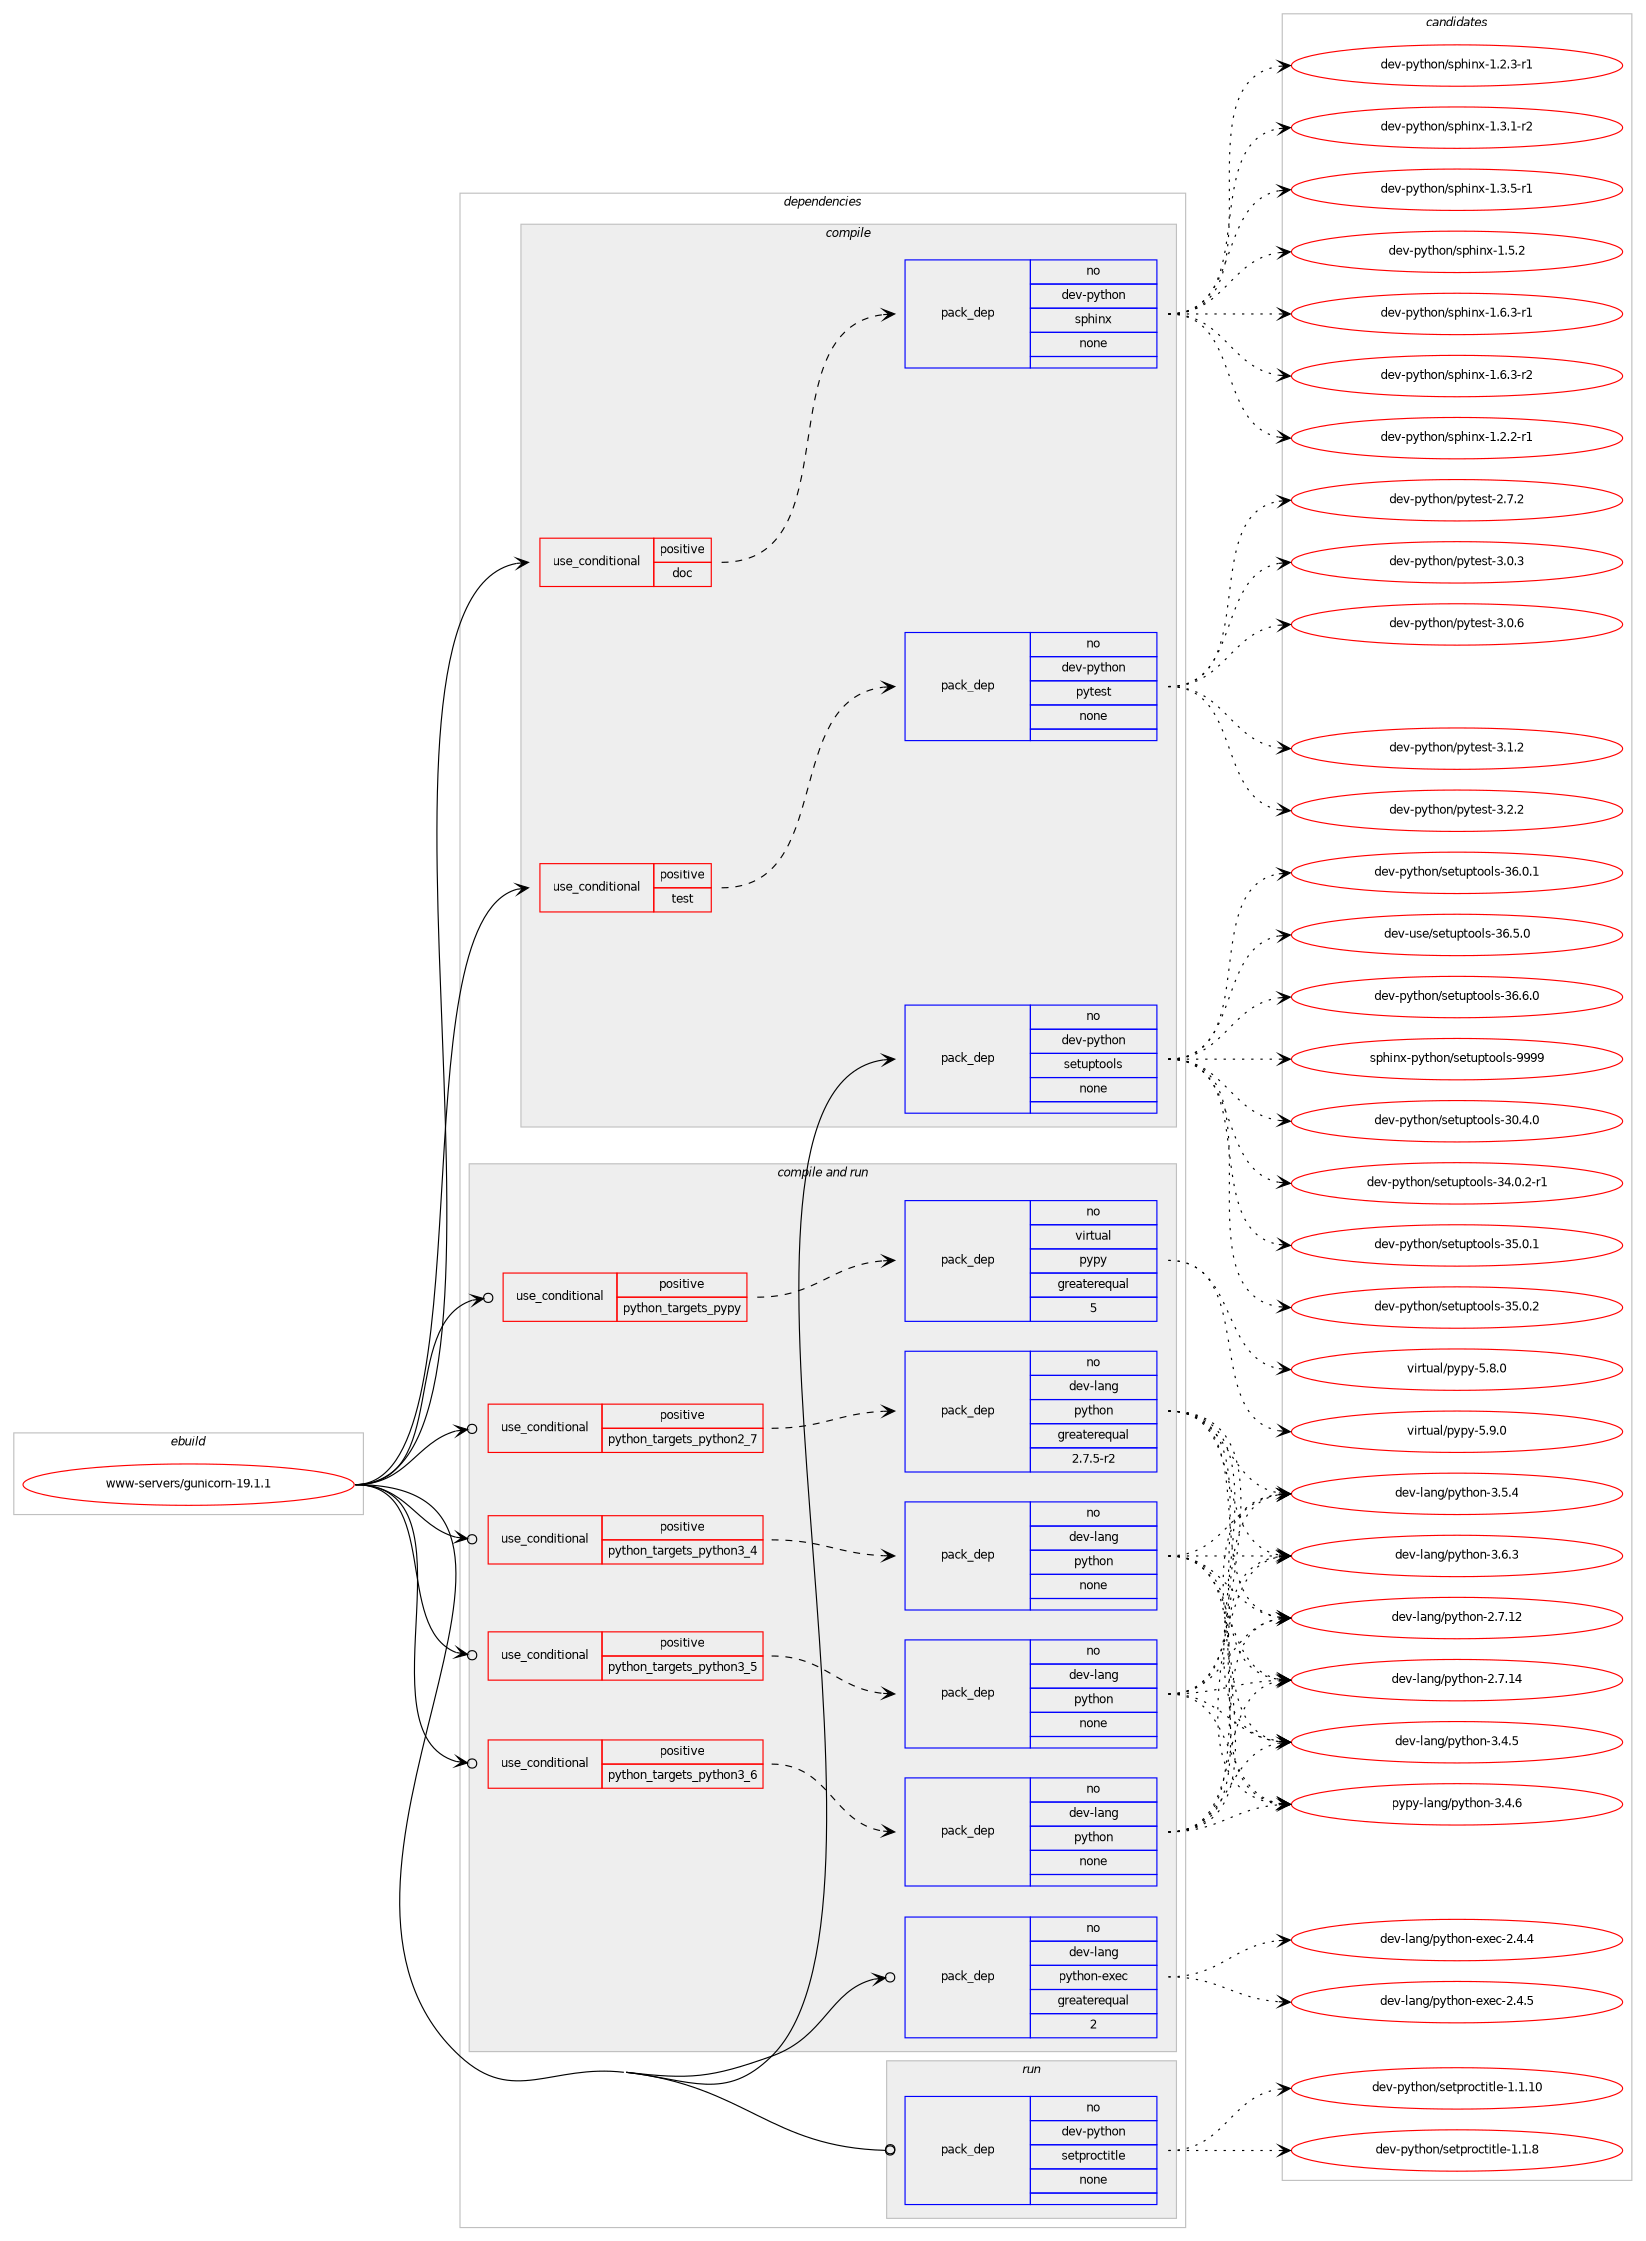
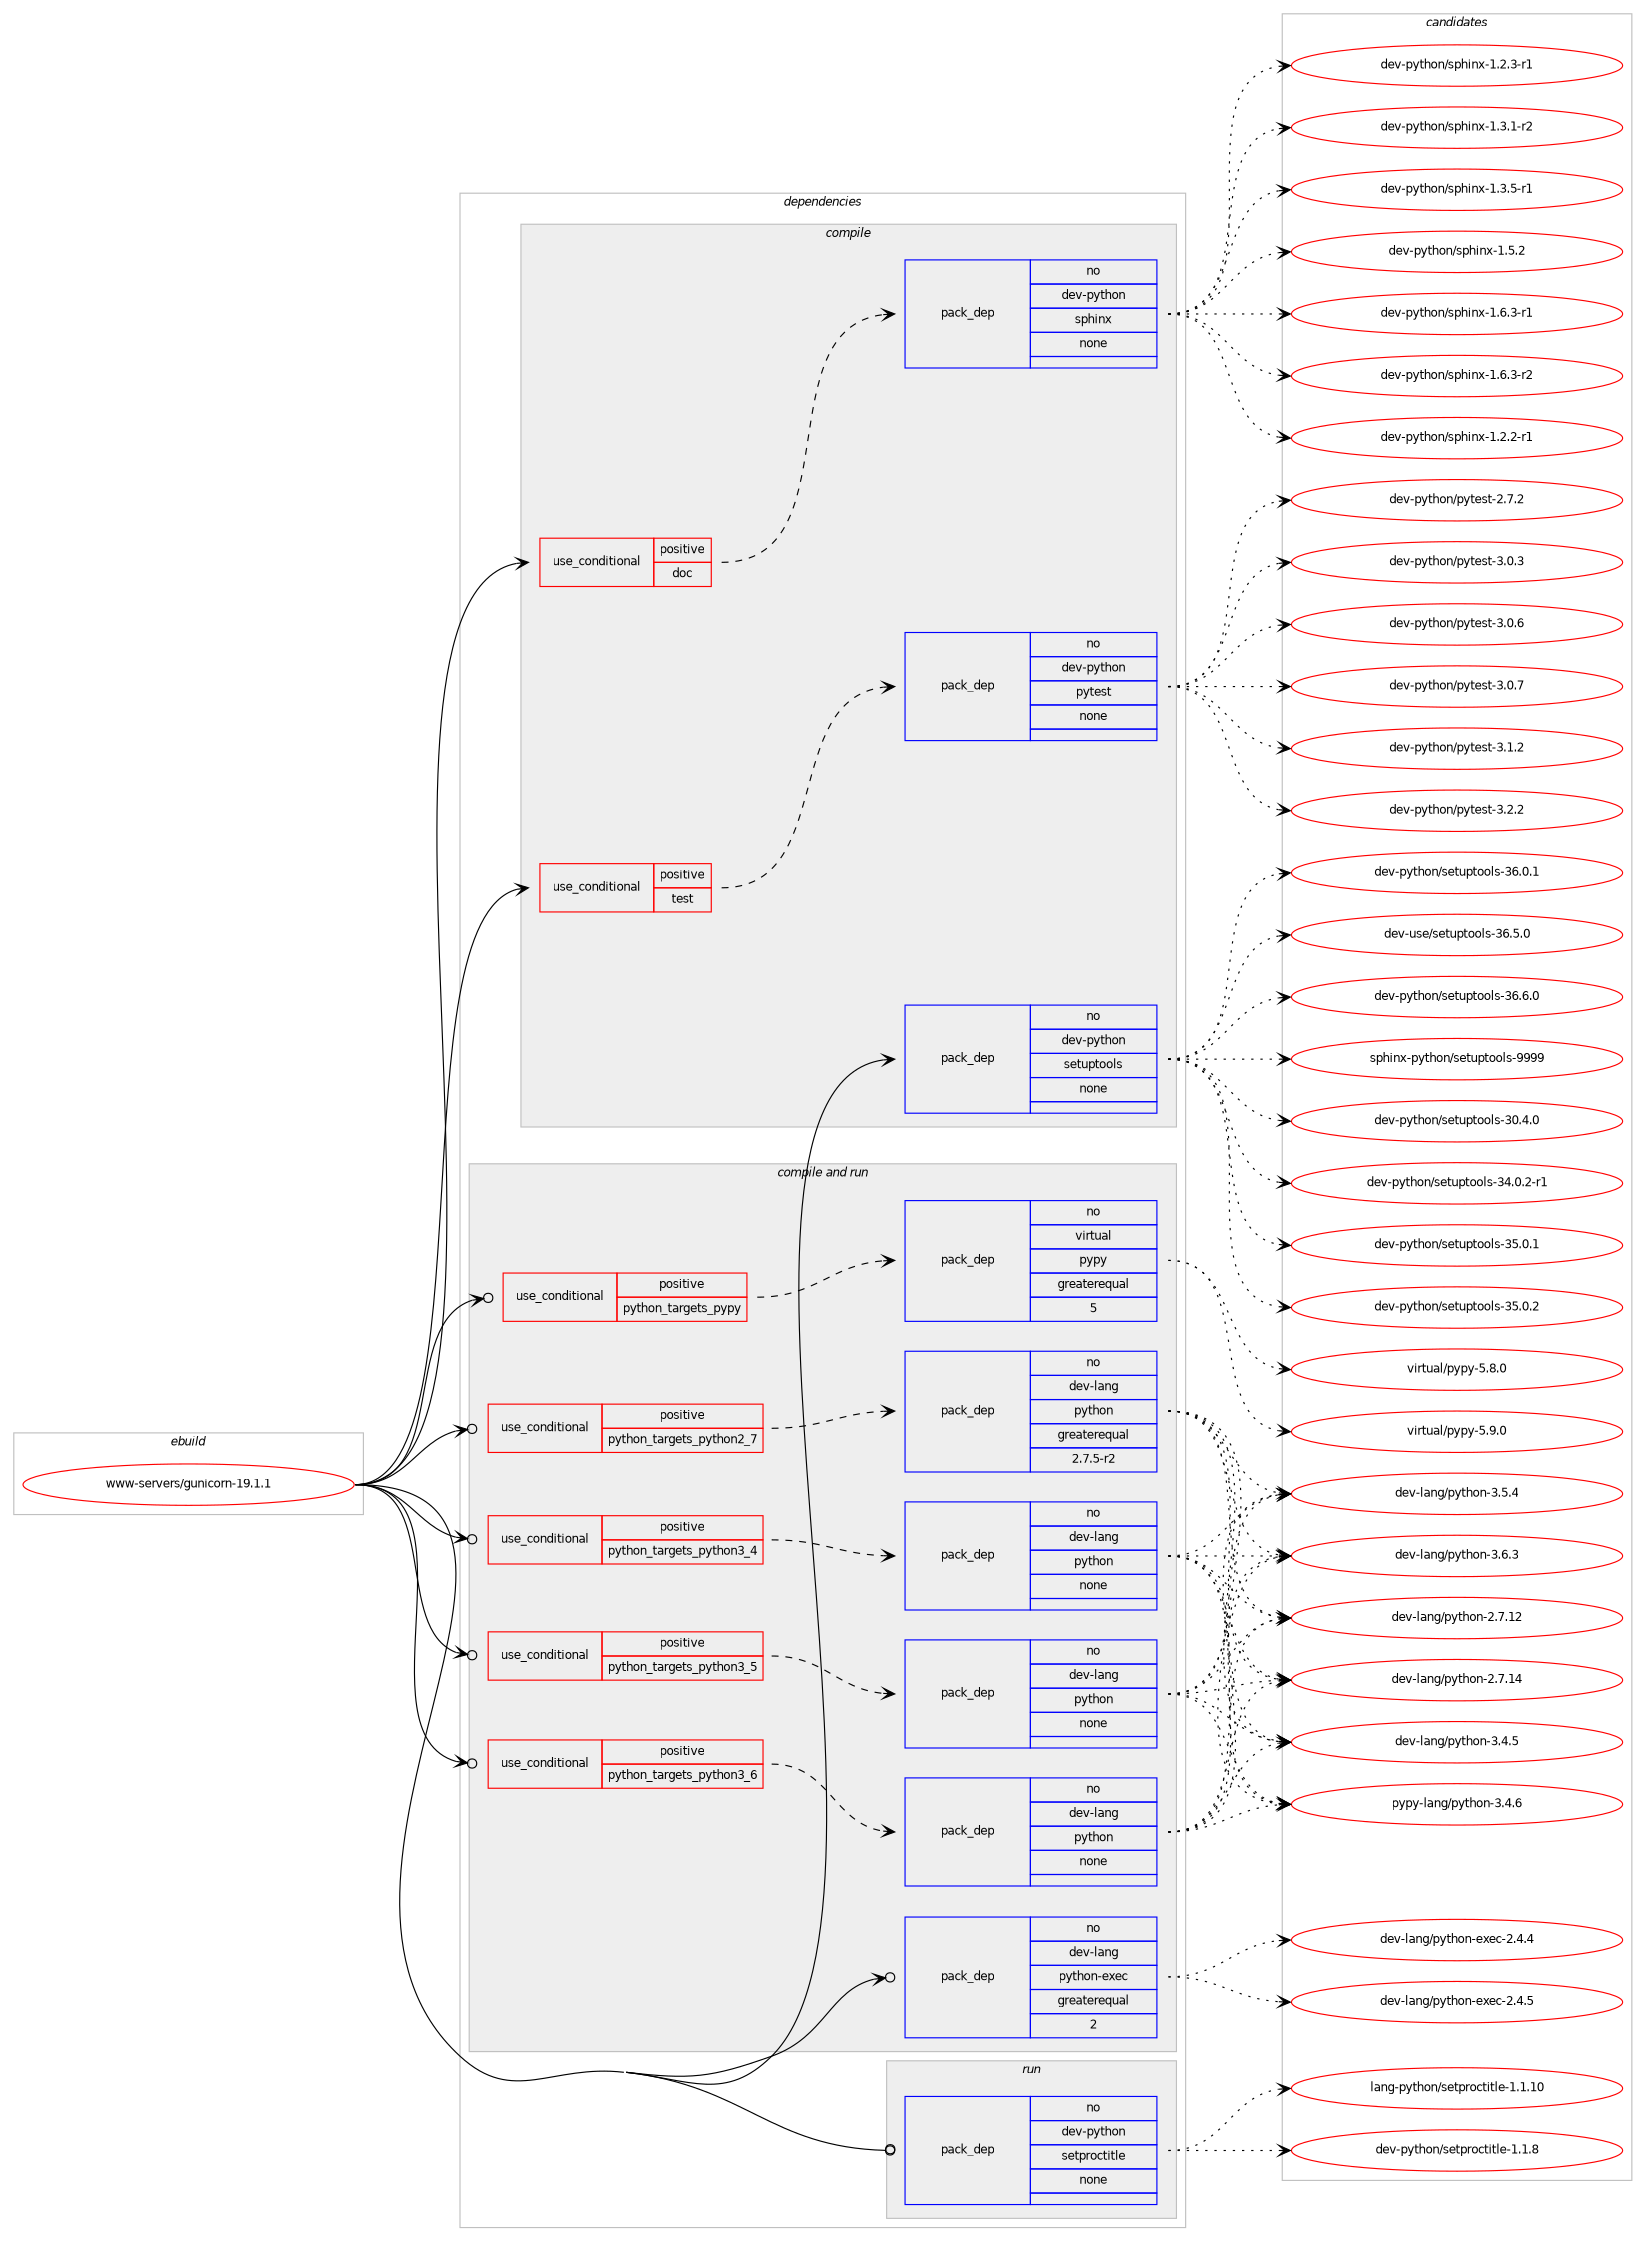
none -> (1457, 687)
(1457, 2088) -> (1457, 2088)
